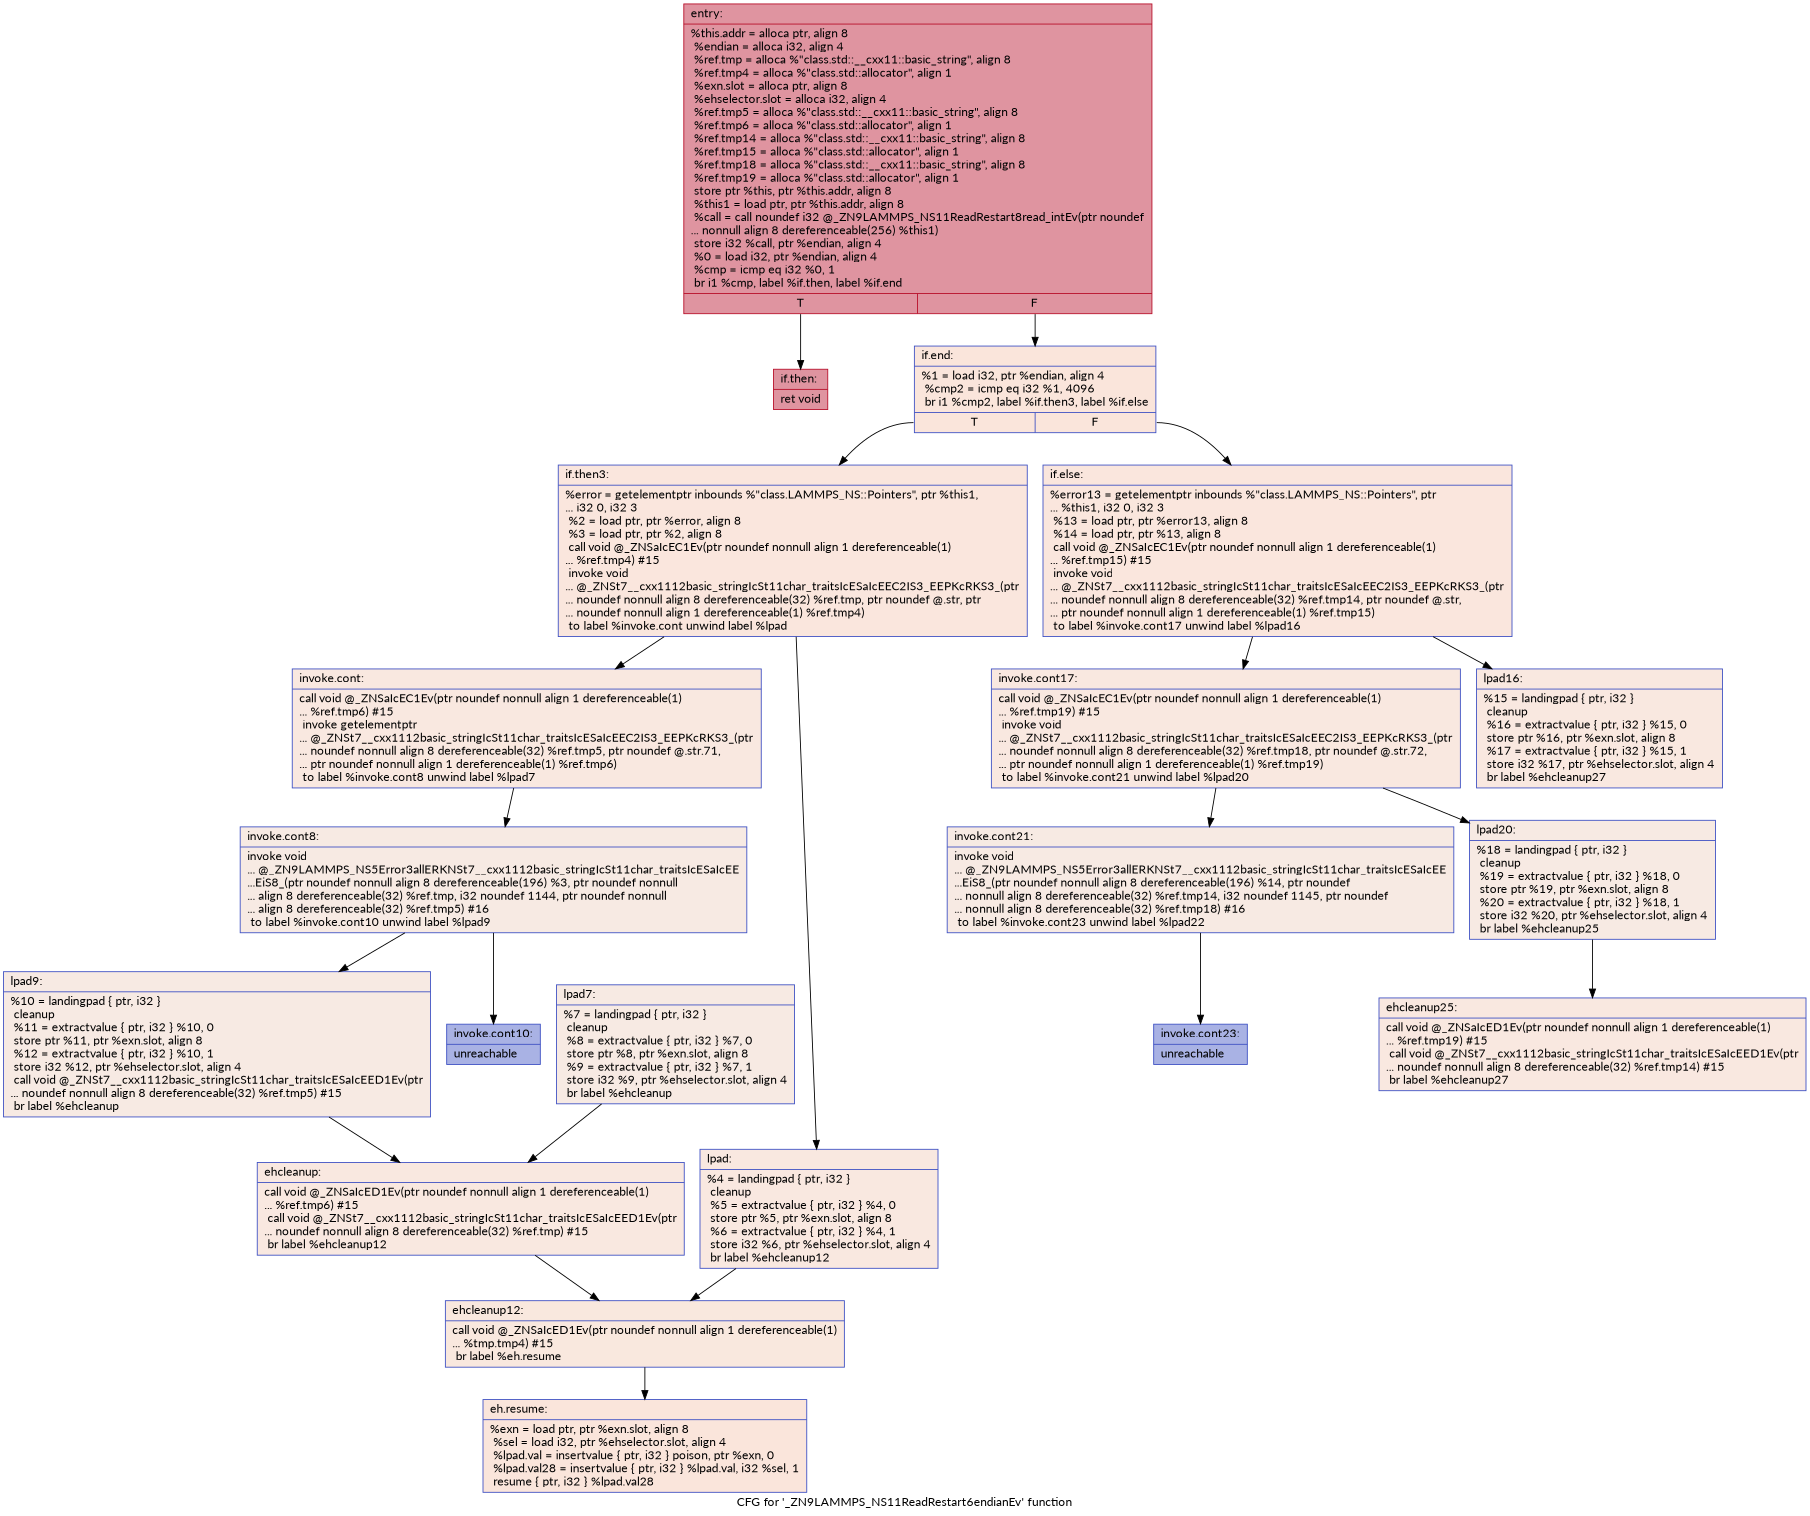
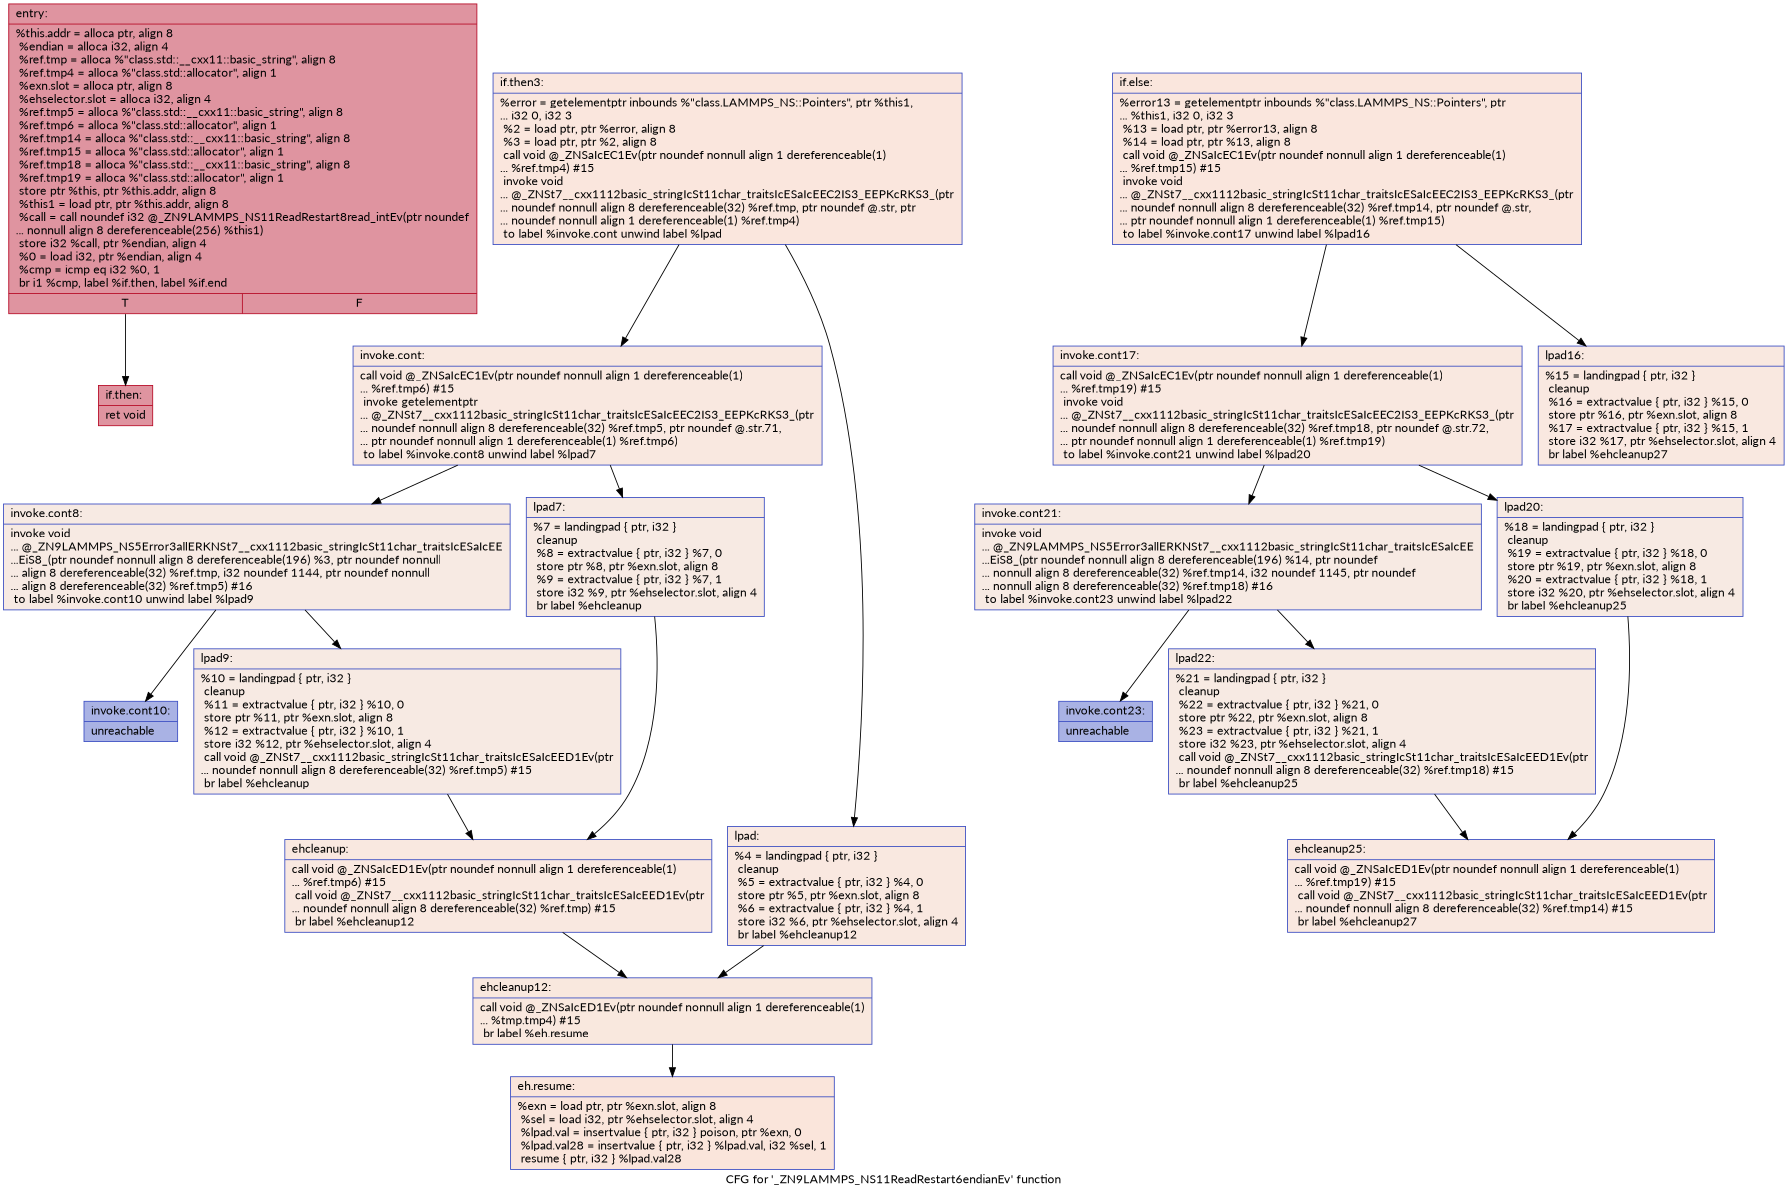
(1035, 389) -> none
none -> (615, 477)
none -> (1382, 721)
